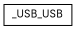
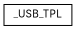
(38, 15) -> (38, 15)
